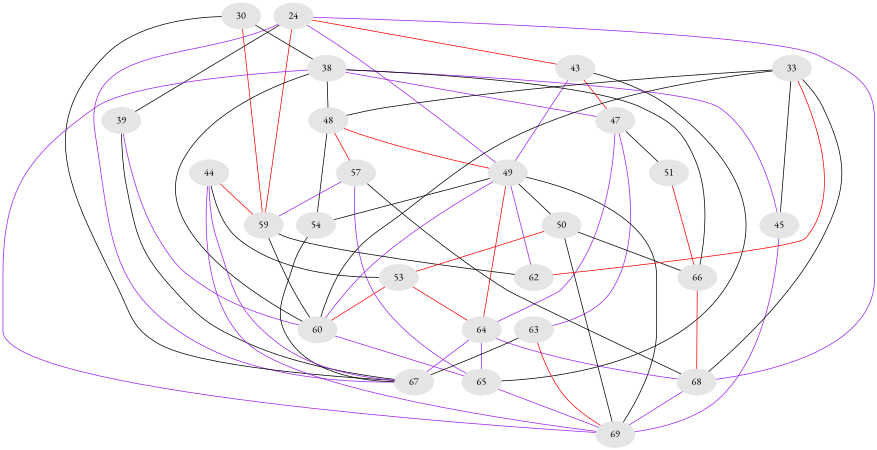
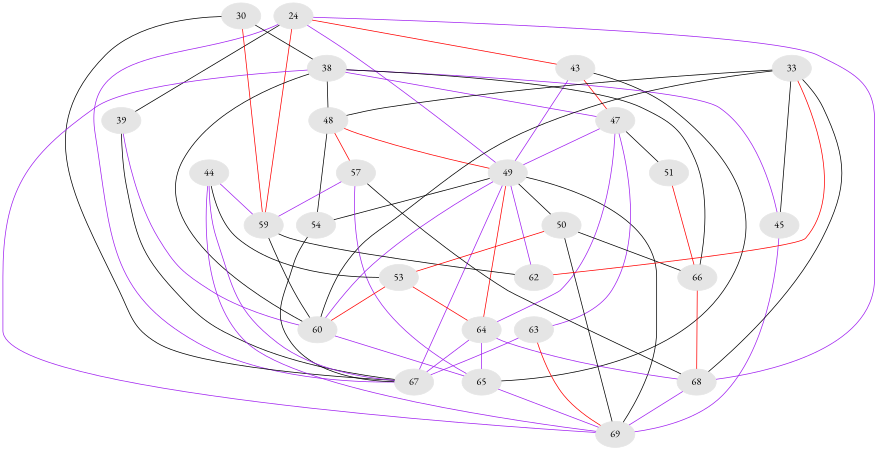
none -> (562, 147)
(236, 199) -> (236, 199)
none -> (461, 277)
(475, 357) -> (475, 357)
